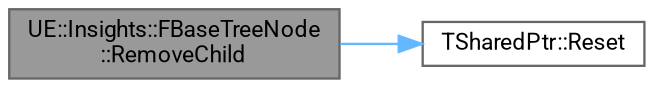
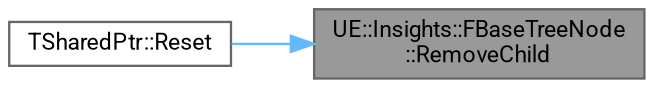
(369, 44) -> (261, 44)
